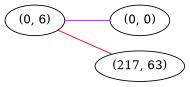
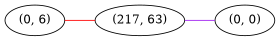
(87, 20) -> (200, 20)
